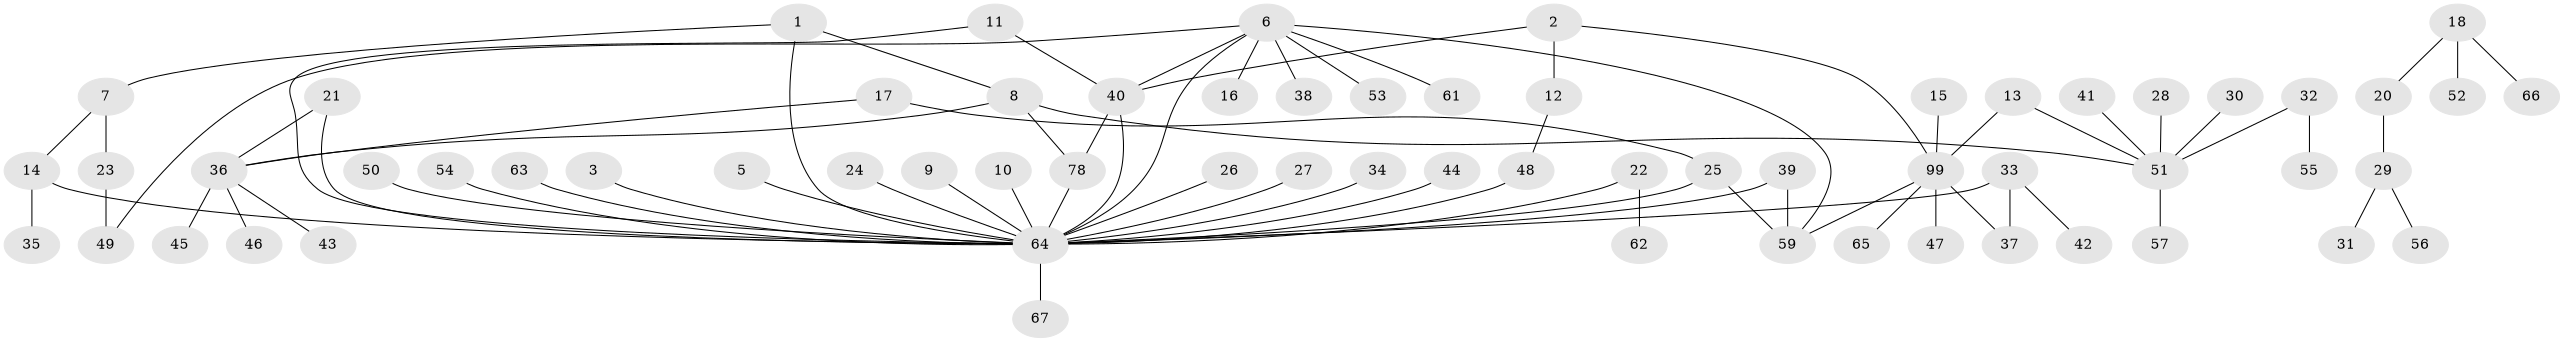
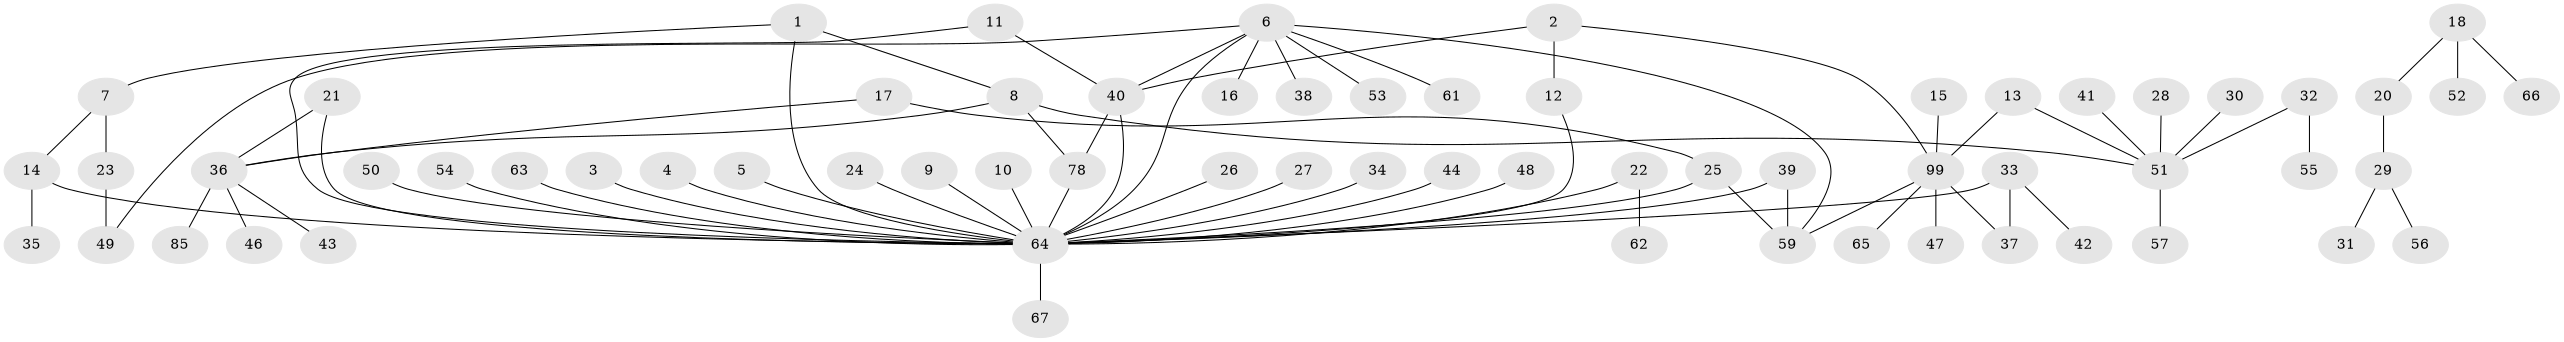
(1540, 134) -> (1357, 228)
none -> (668, 171)
(180, 245) -> (180, 245)
